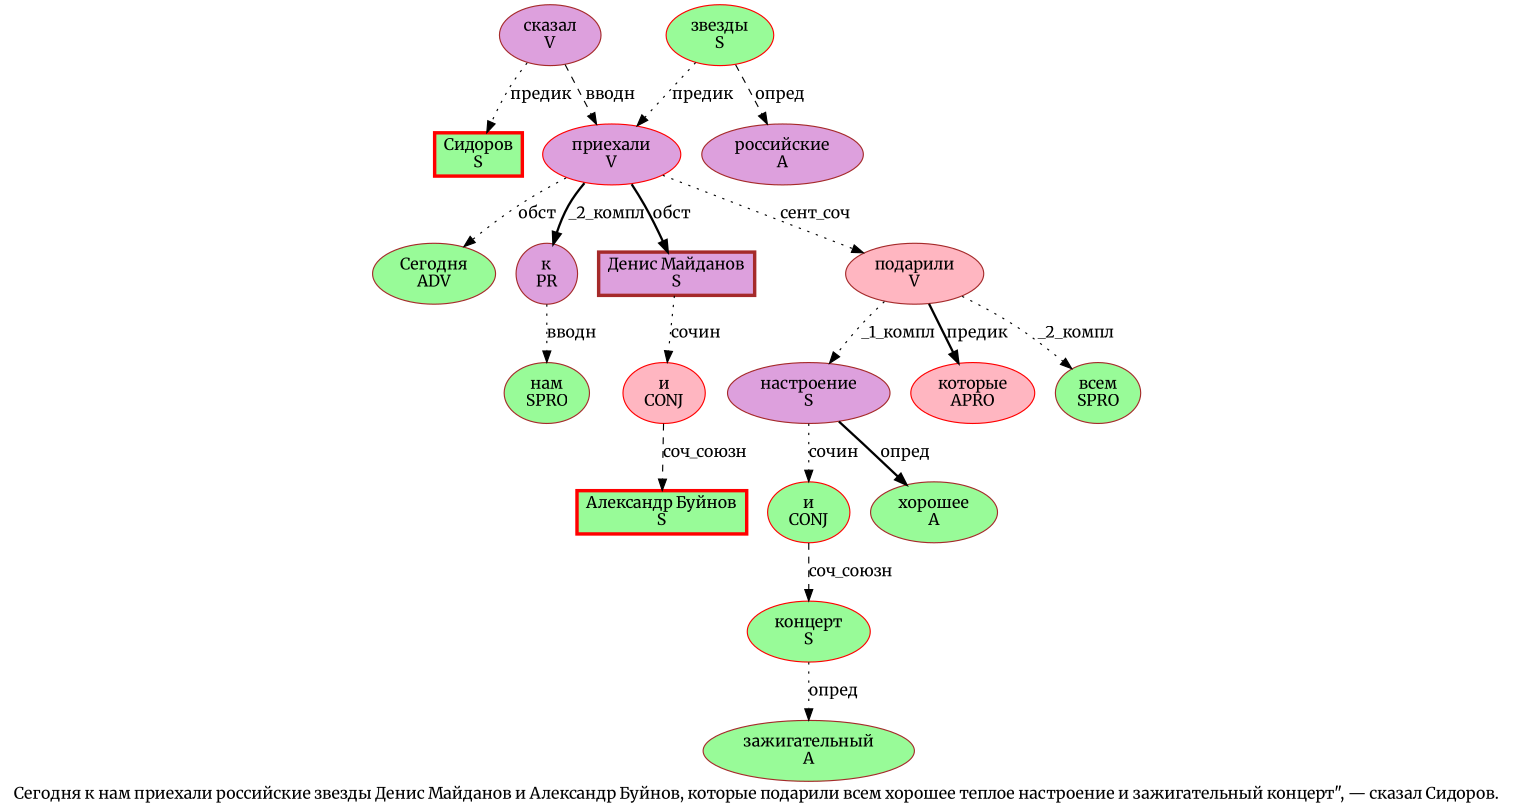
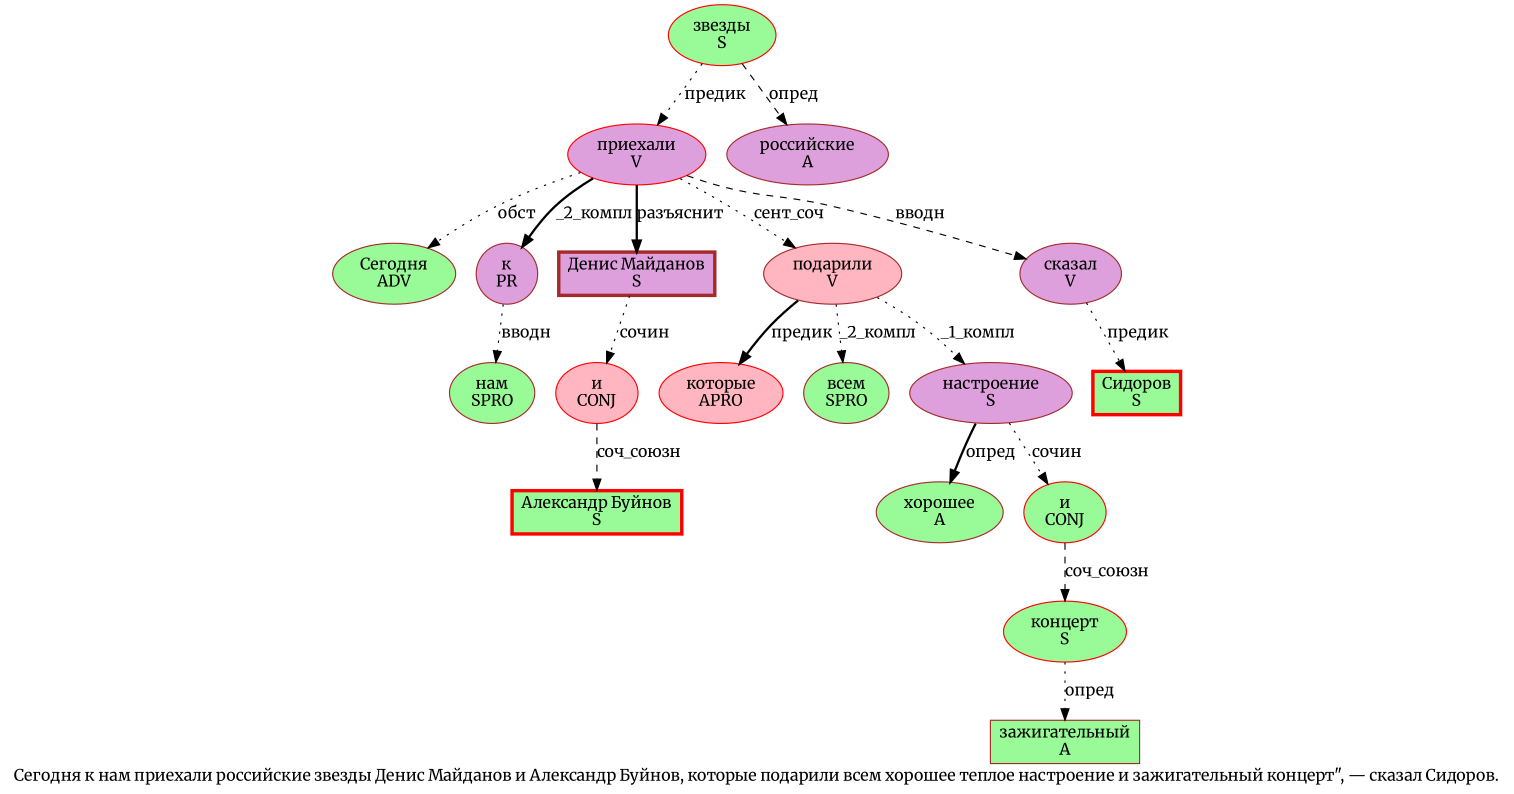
(578, 89) -> (852, 211)
(672, 214) -> (680, 214)
(809, 751) -> (1065, 742)
